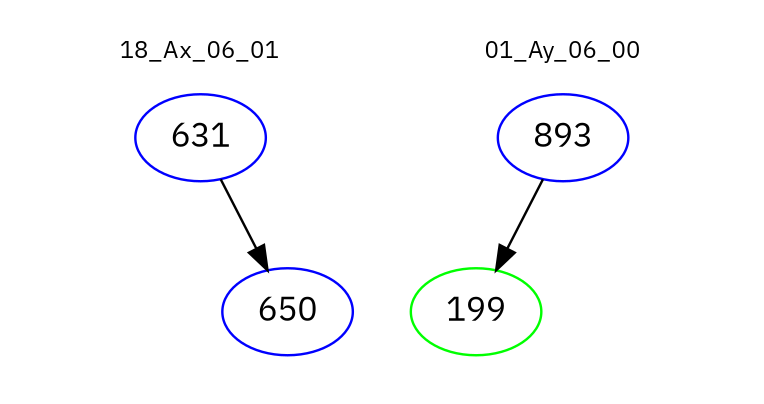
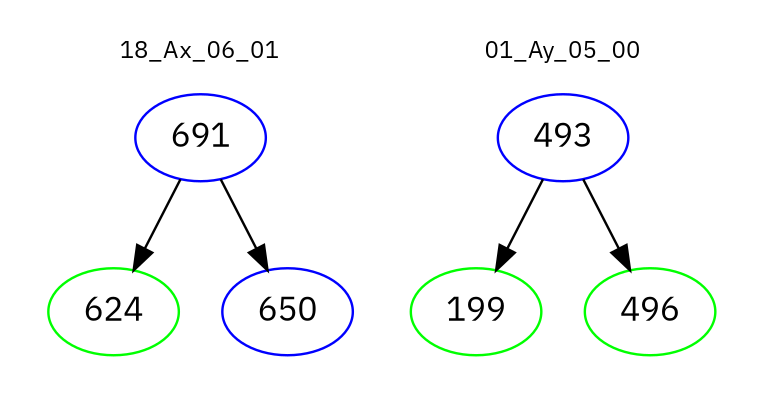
(563, 52) -> (563, 52)
(201, 138) -> (201, 138)
(563, 138) -> (563, 138)
none -> (114, 312)
none -> (650, 312)
